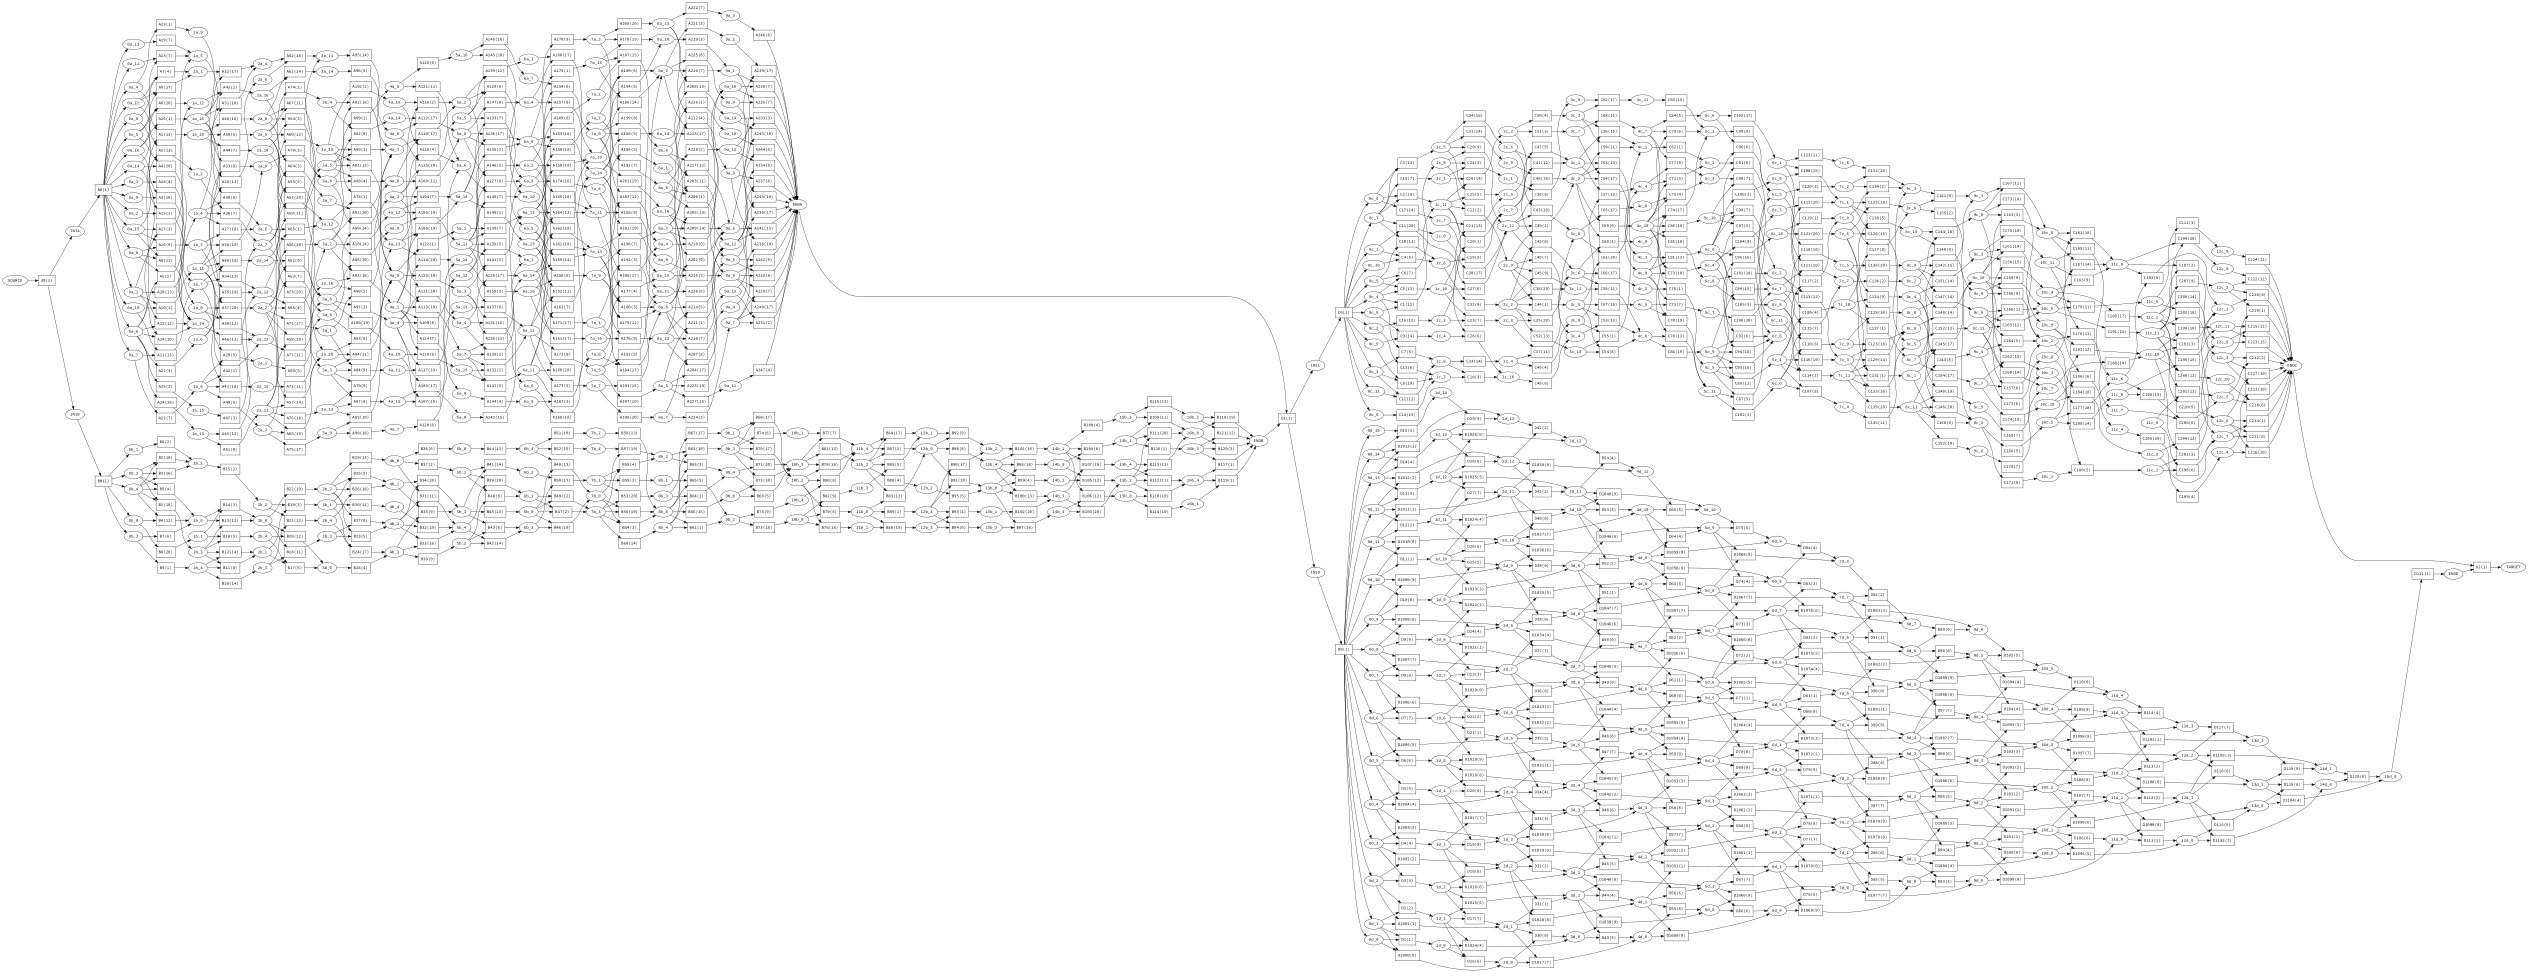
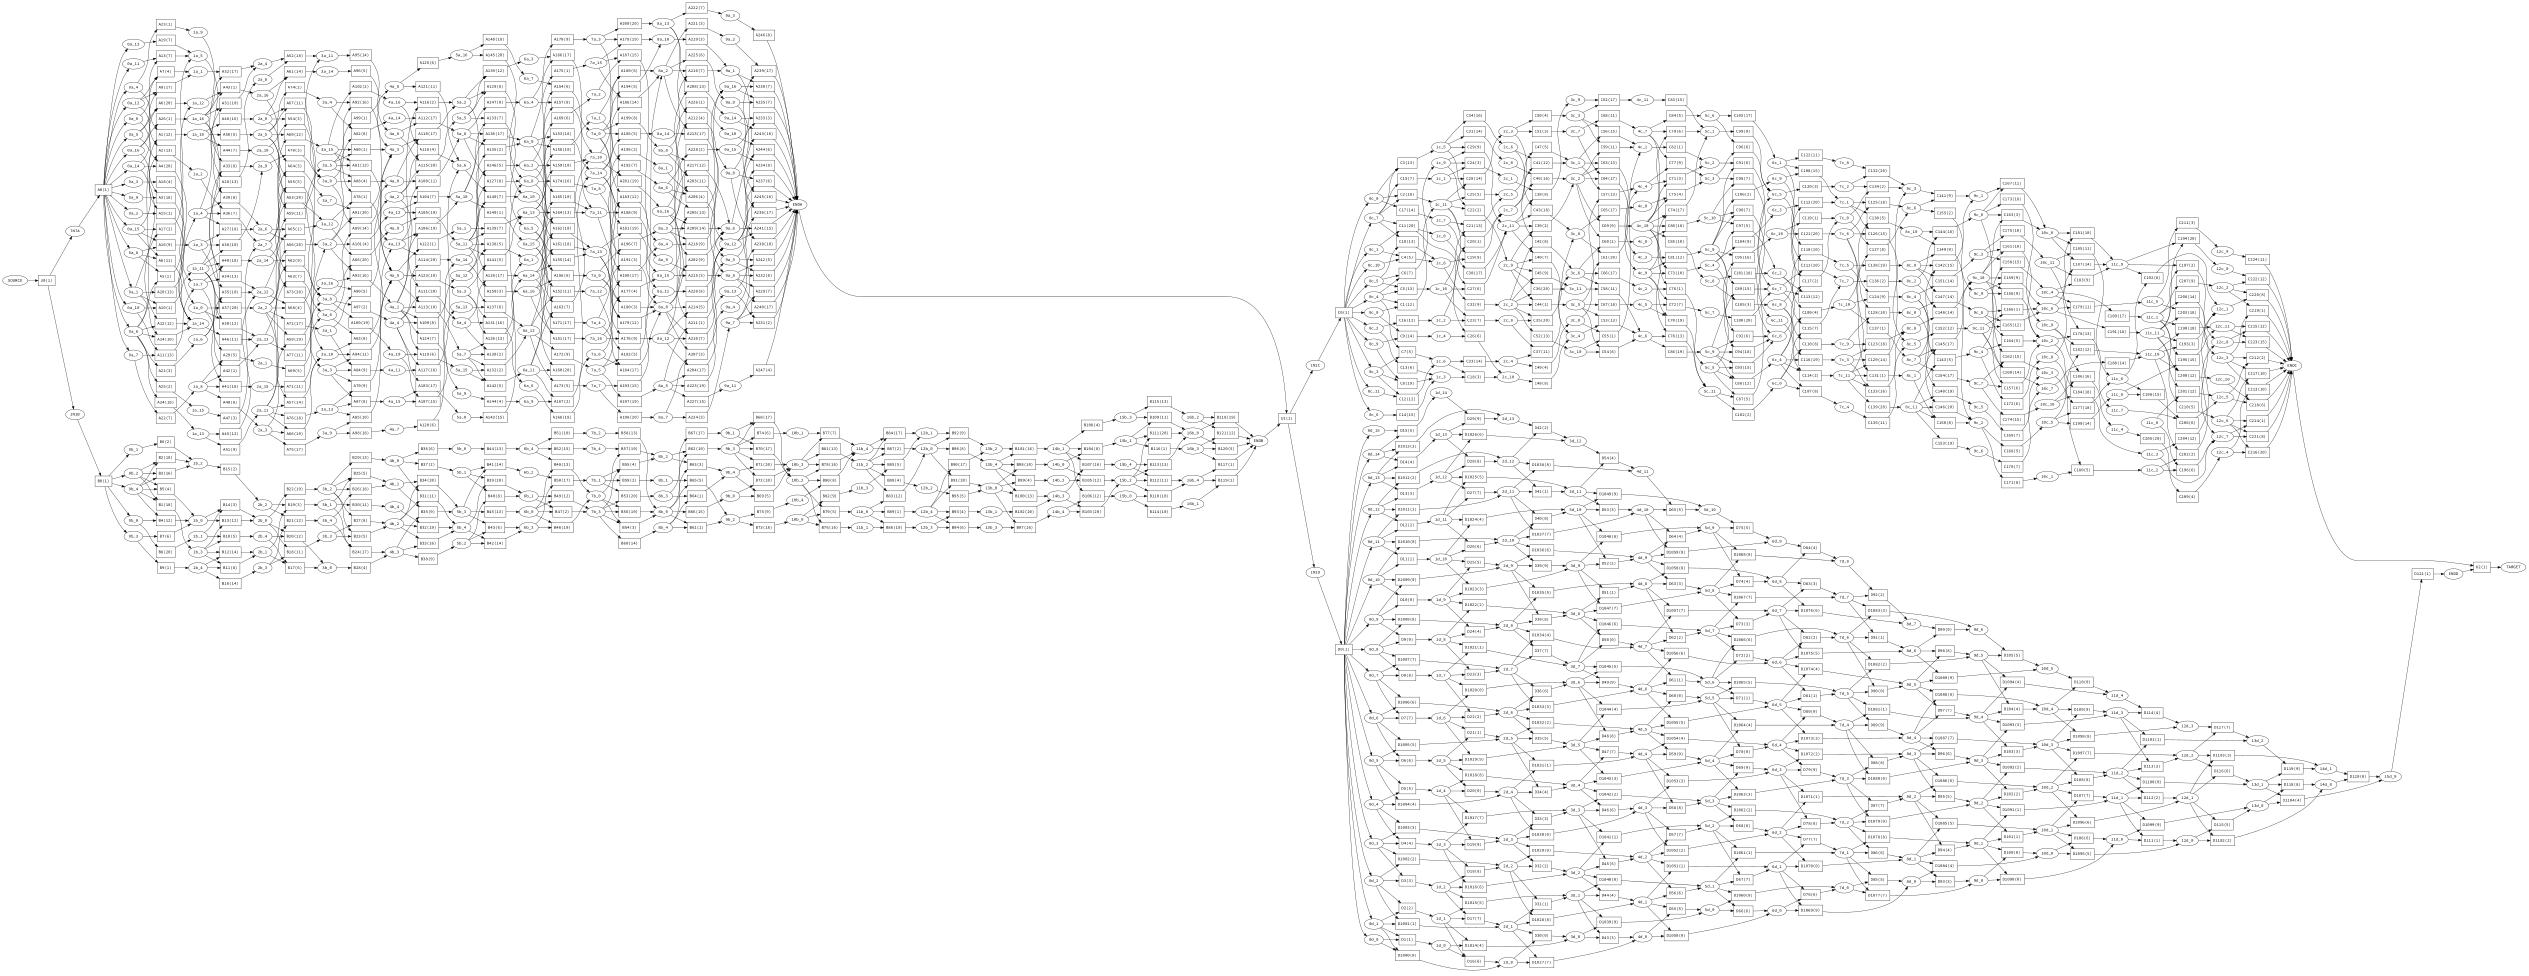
none -> (596, 291)
(1828, 328) -> none
